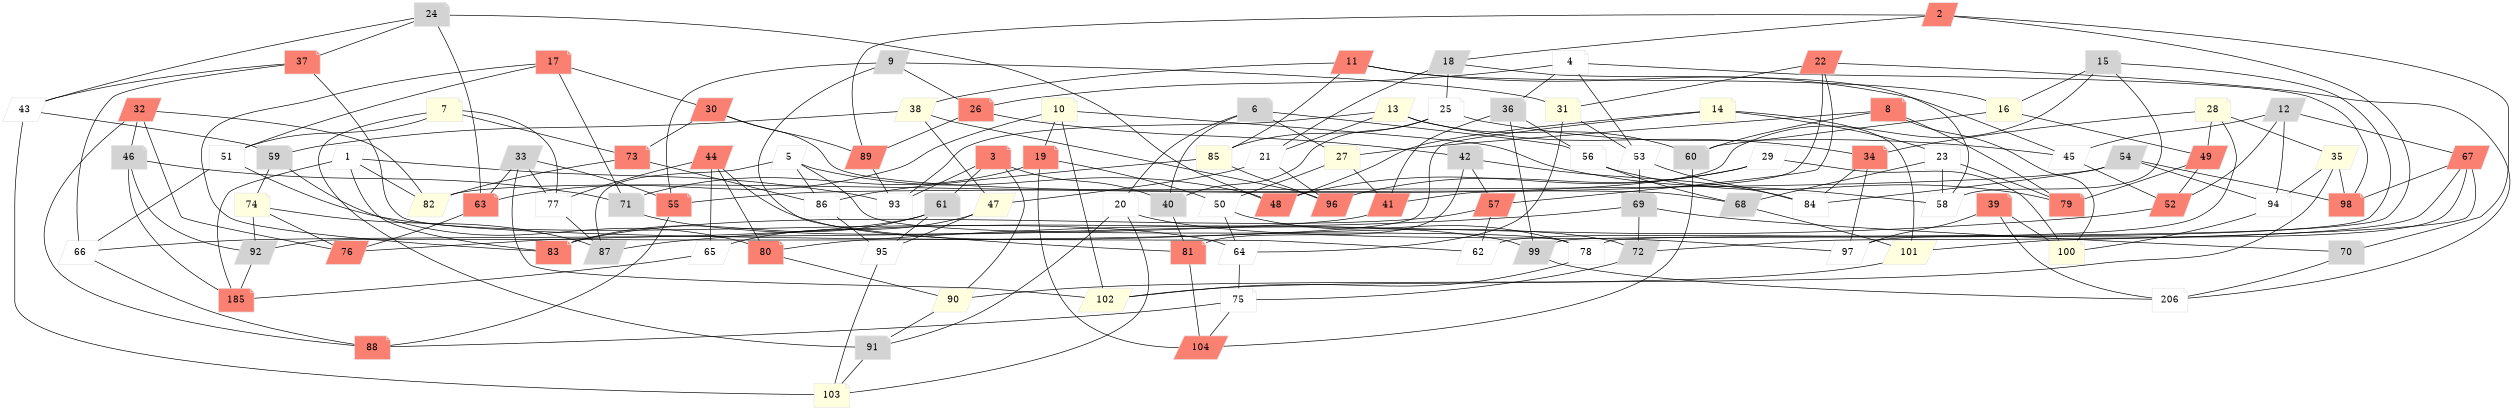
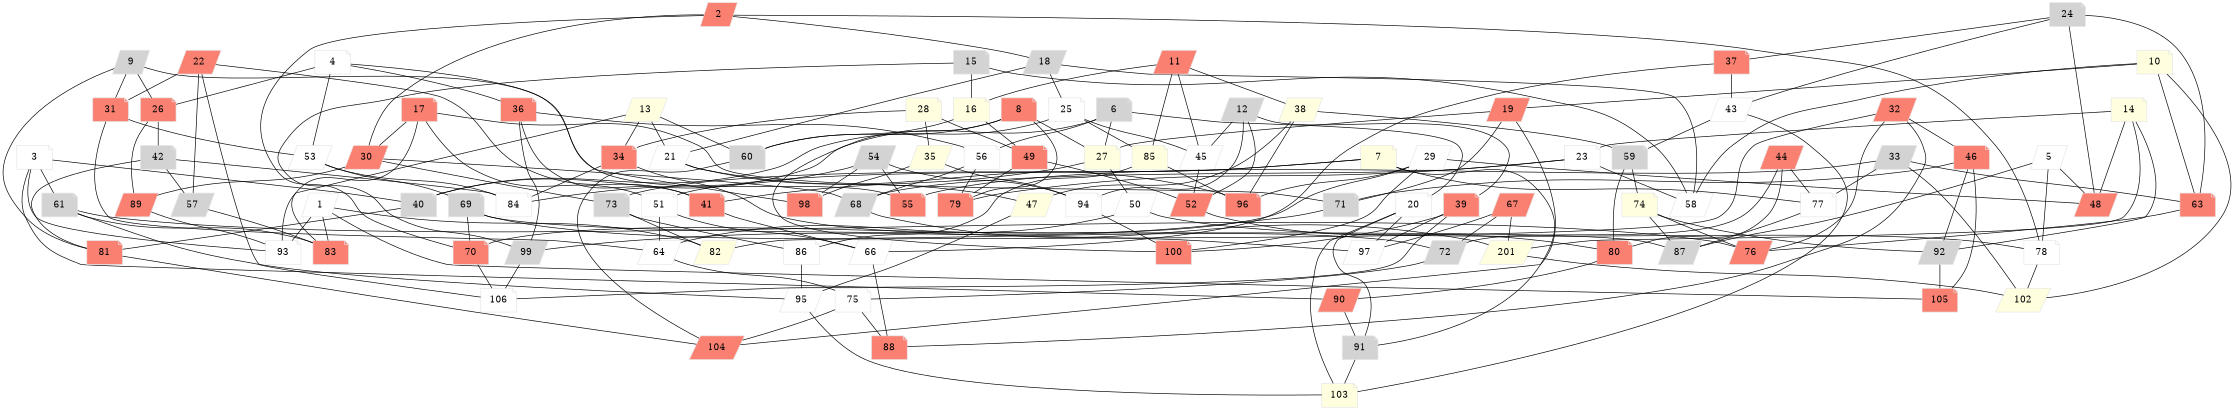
(1345, 18) -> (516, 39)
(1508, 110) -> (519, 110)
(1563, 110) -> (111, 110)
(2369, 132) -> (1414, 124)
(129, 157) -> (1972, 157)
(632, 157) -> (612, 205)
(993, 157) -> (35, 157)
(1041, 157) -> (1508, 110)
(2206, 157) -> (1030, 157)
(1118, 173) -> (1277, 128)
(806, 181) -> none
(2404, 183) -> none
(1288, 193) -> none
(1332, 205) -> (1243, 205)
(1389, 205) -> (707, 205)
(1494, 205) -> (193, 205)
none -> (954, 232)
(710, 253) -> none
(1479, 253) -> none
(1910, 253) -> (1507, 253)
(2067, 253) -> (1174, 253)
(2347, 253) -> (471, 253)
(1774, 280) -> none
(236, 300) -> (1940, 300)
(954, 300) -> (1340, 300)
(2170, 300) -> (499, 300)
(545, 310) -> none
